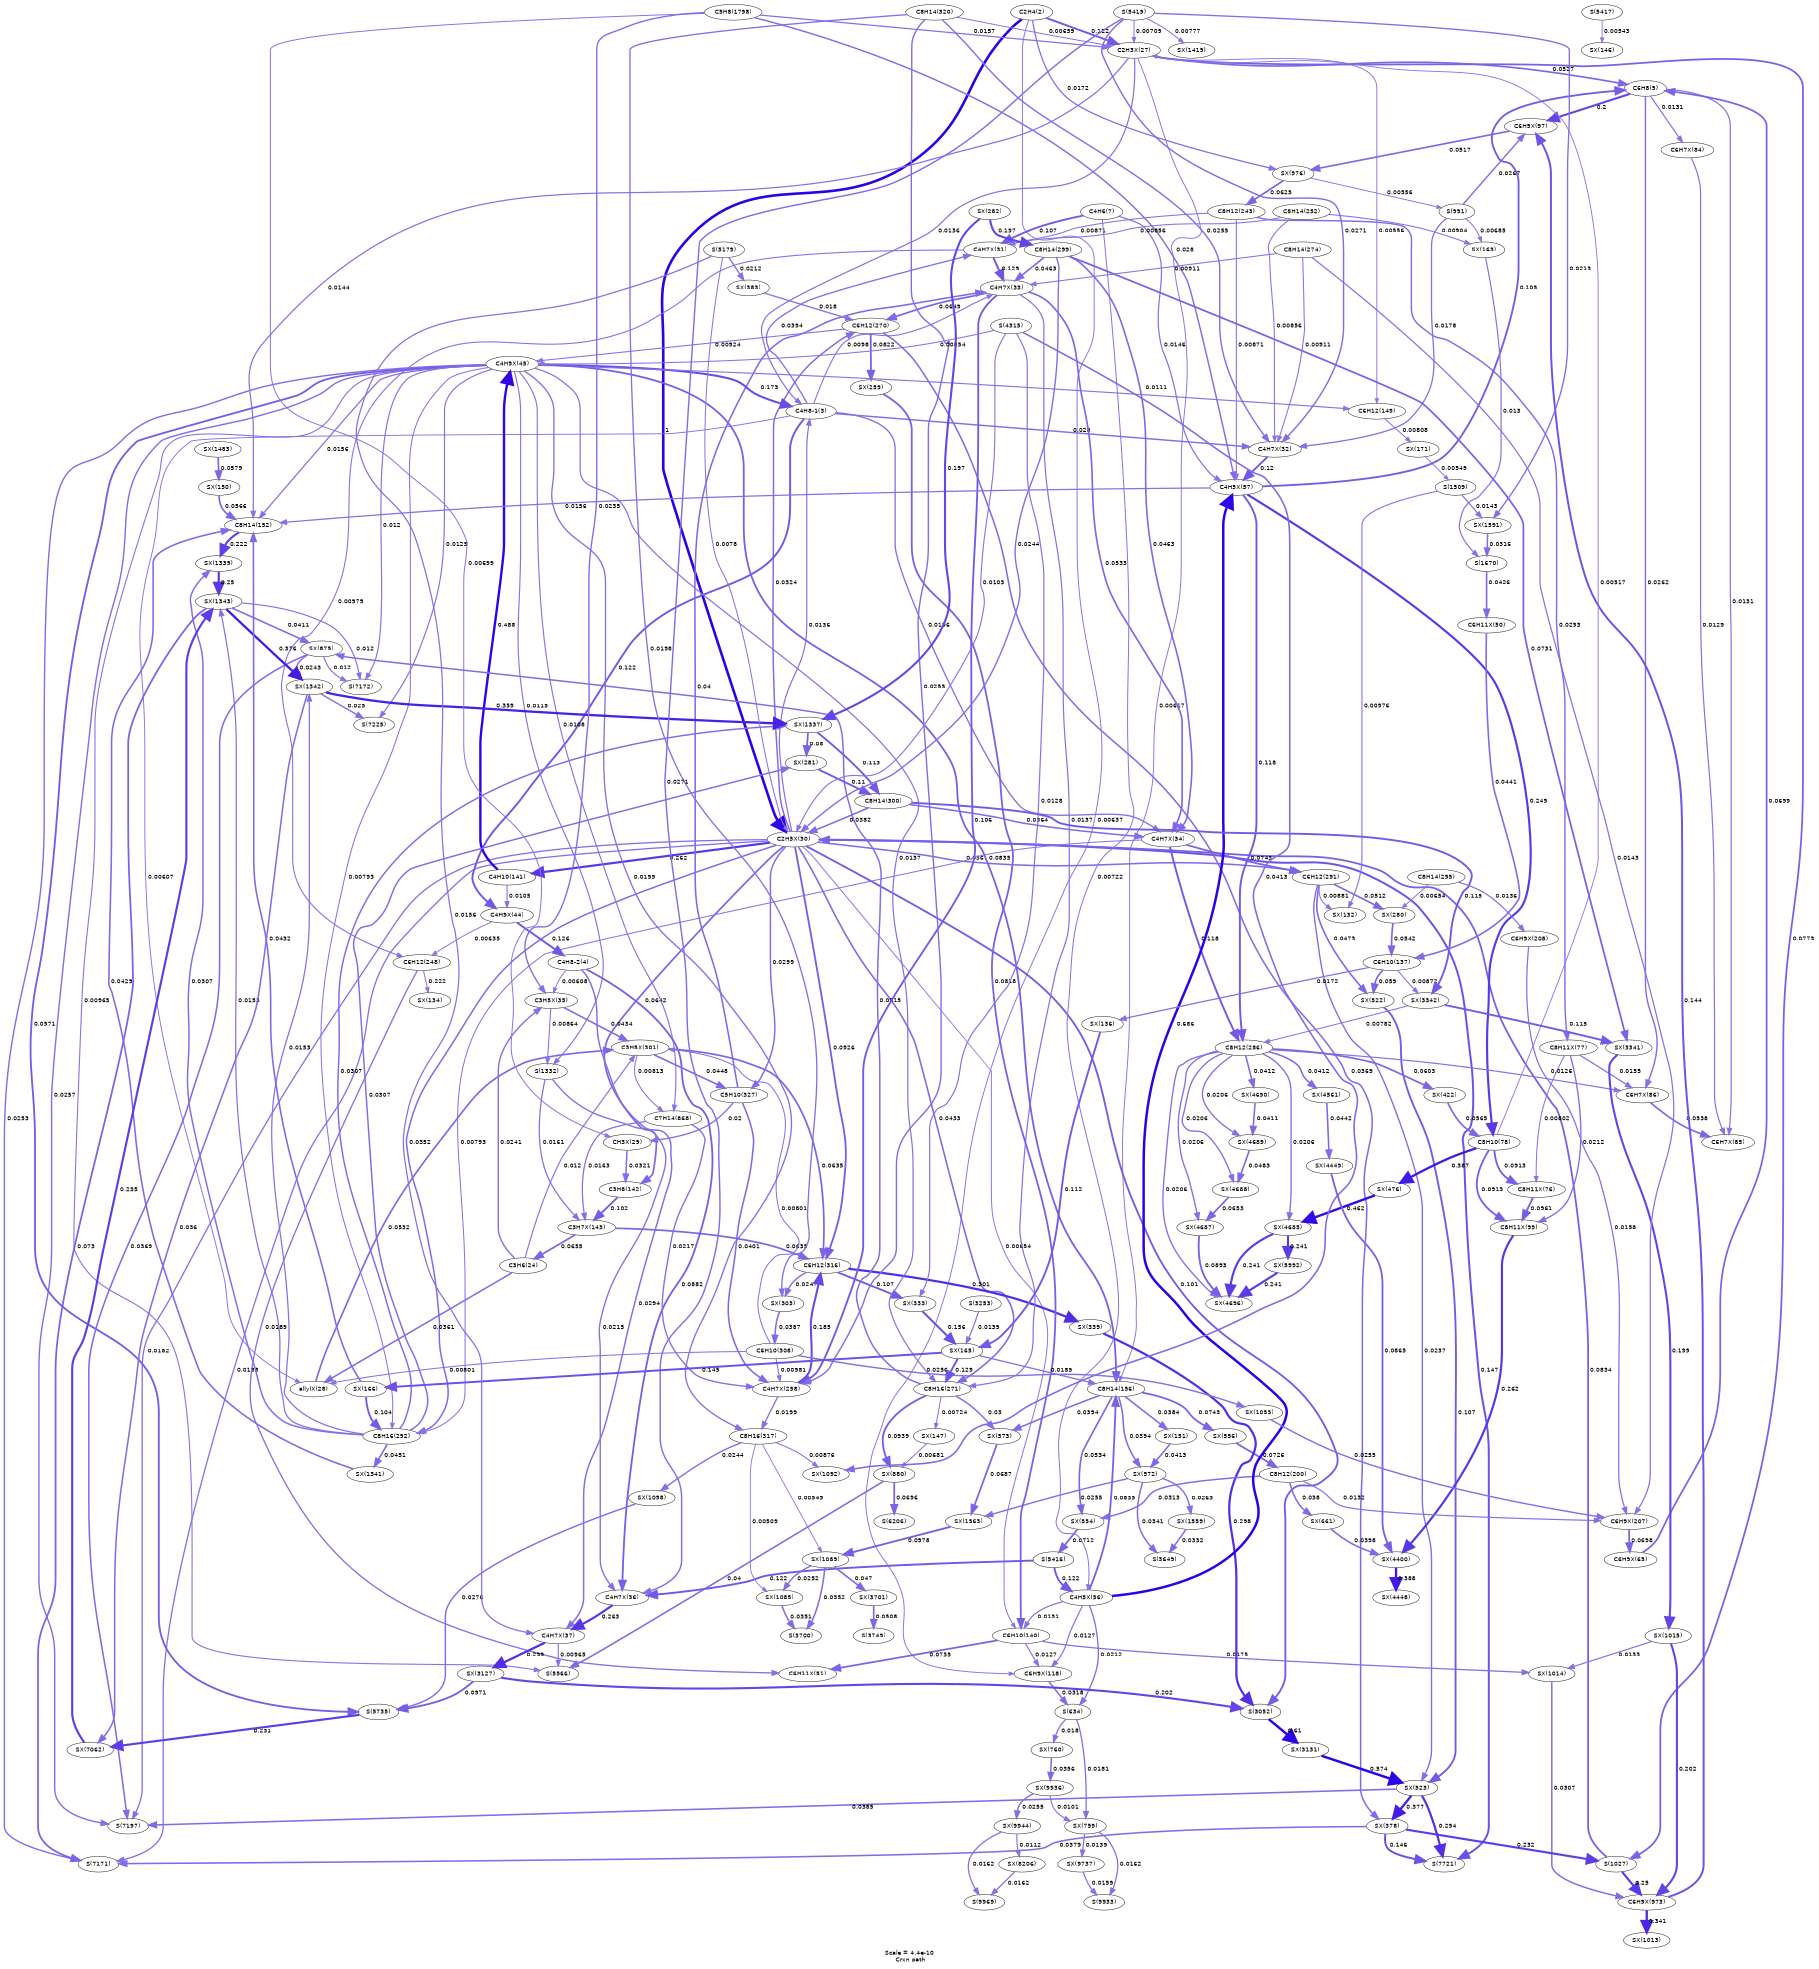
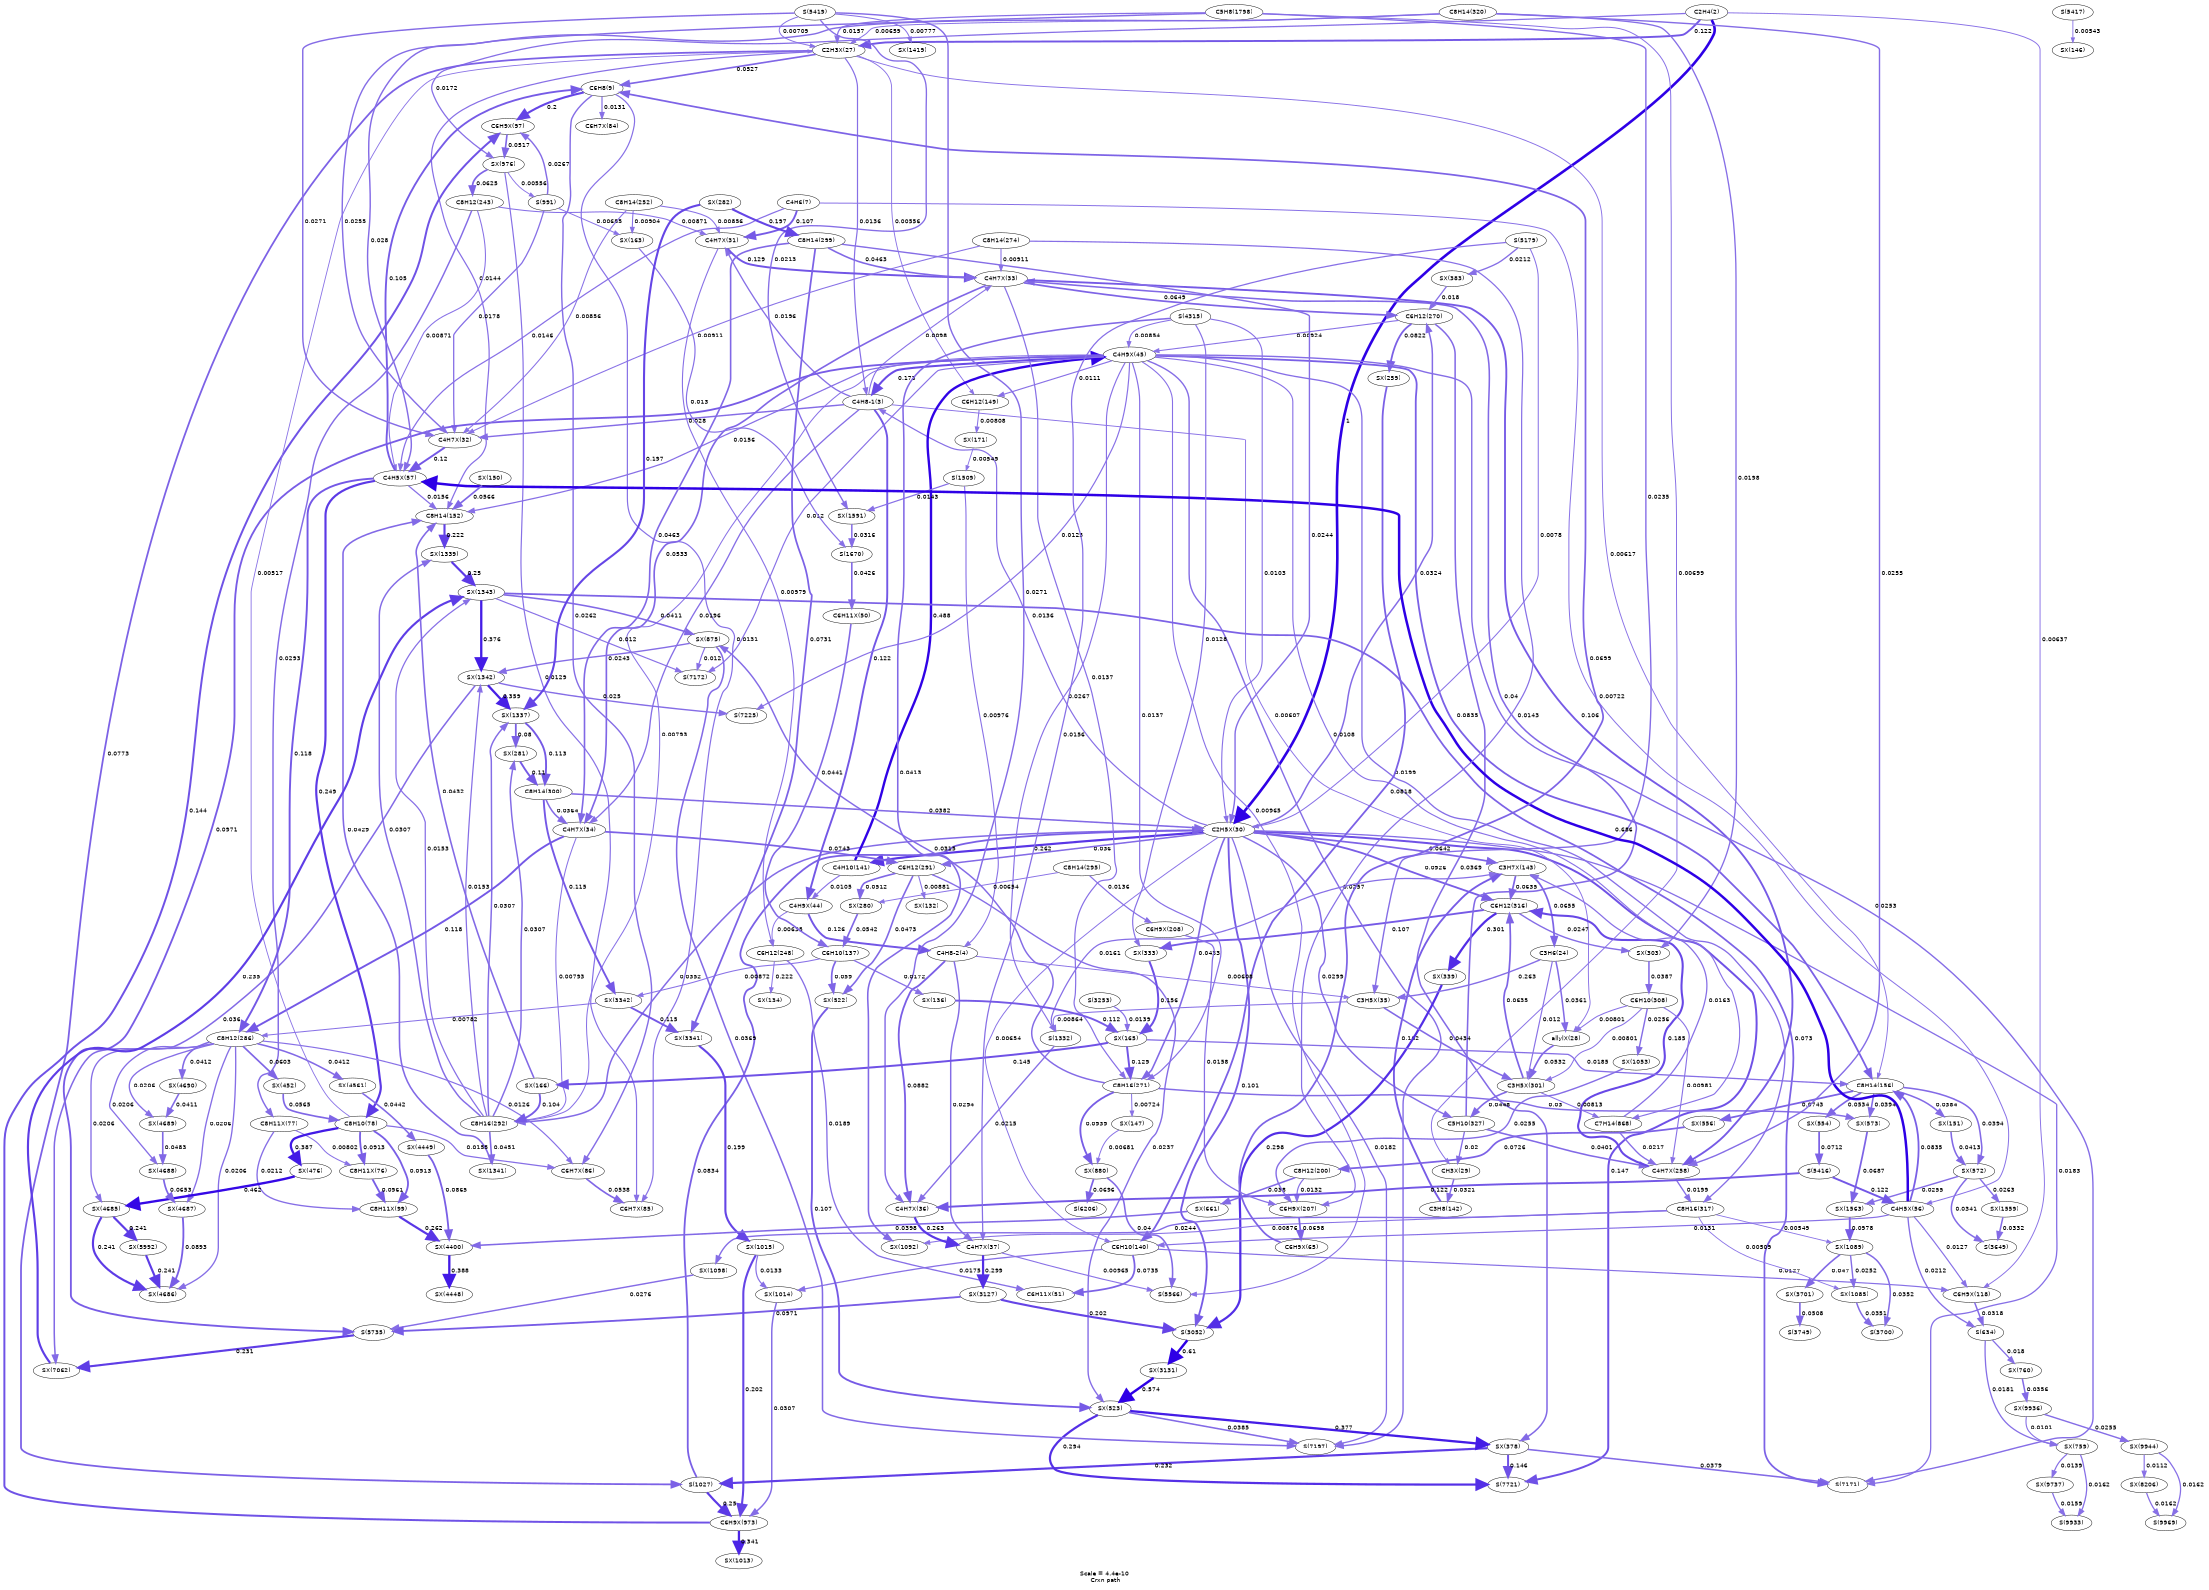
(791, 326) -> (785, 317)
(218, 449) -> none
(1701, 643) -> (548, 697)
(1362, 672) -> (980, 718)
(537, 706) -> (1078, 697)
(644, 991) -> (1371, 845)
(1603, 1070) -> (464, 1155)
(1445, 1095) -> (284, 1086)
(510, 1142) -> (1526, 977)
(1229, 1304) -> (163, 1295)
(1180, 1484) -> none
